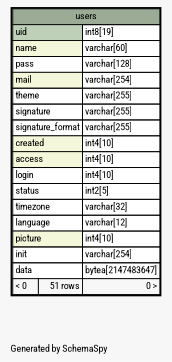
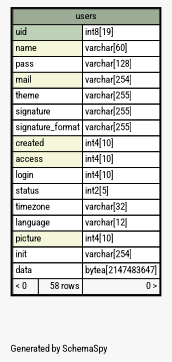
(65, 286) -> (65, 286)
